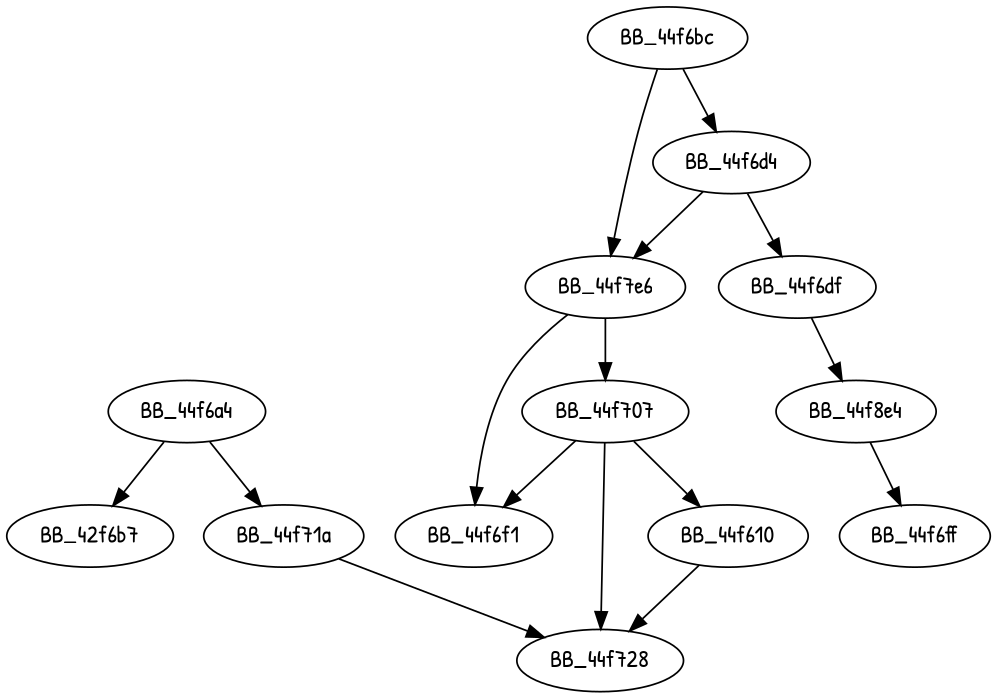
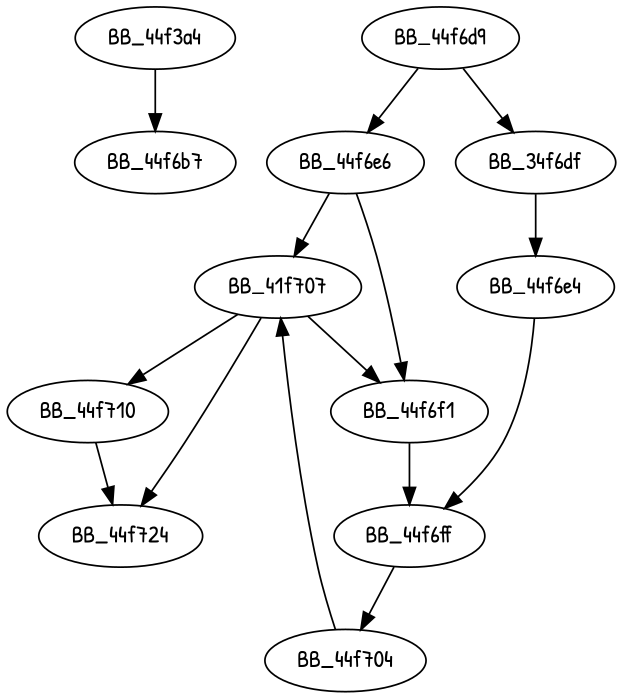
(668, 38) -> none
(732, 163) -> (441, 38)
(605, 287) -> (345, 163)
(797, 287) -> (536, 163)
(187, 412) -> (155, 38)
(605, 412) -> (278, 287)
(856, 412) -> (536, 287)
none -> (409, 465)
(90, 536) -> (155, 163)
(284, 536) -> none
(728, 536) -> (88, 412)
none -> (345, 661)
(600, 661) -> (121, 536)
